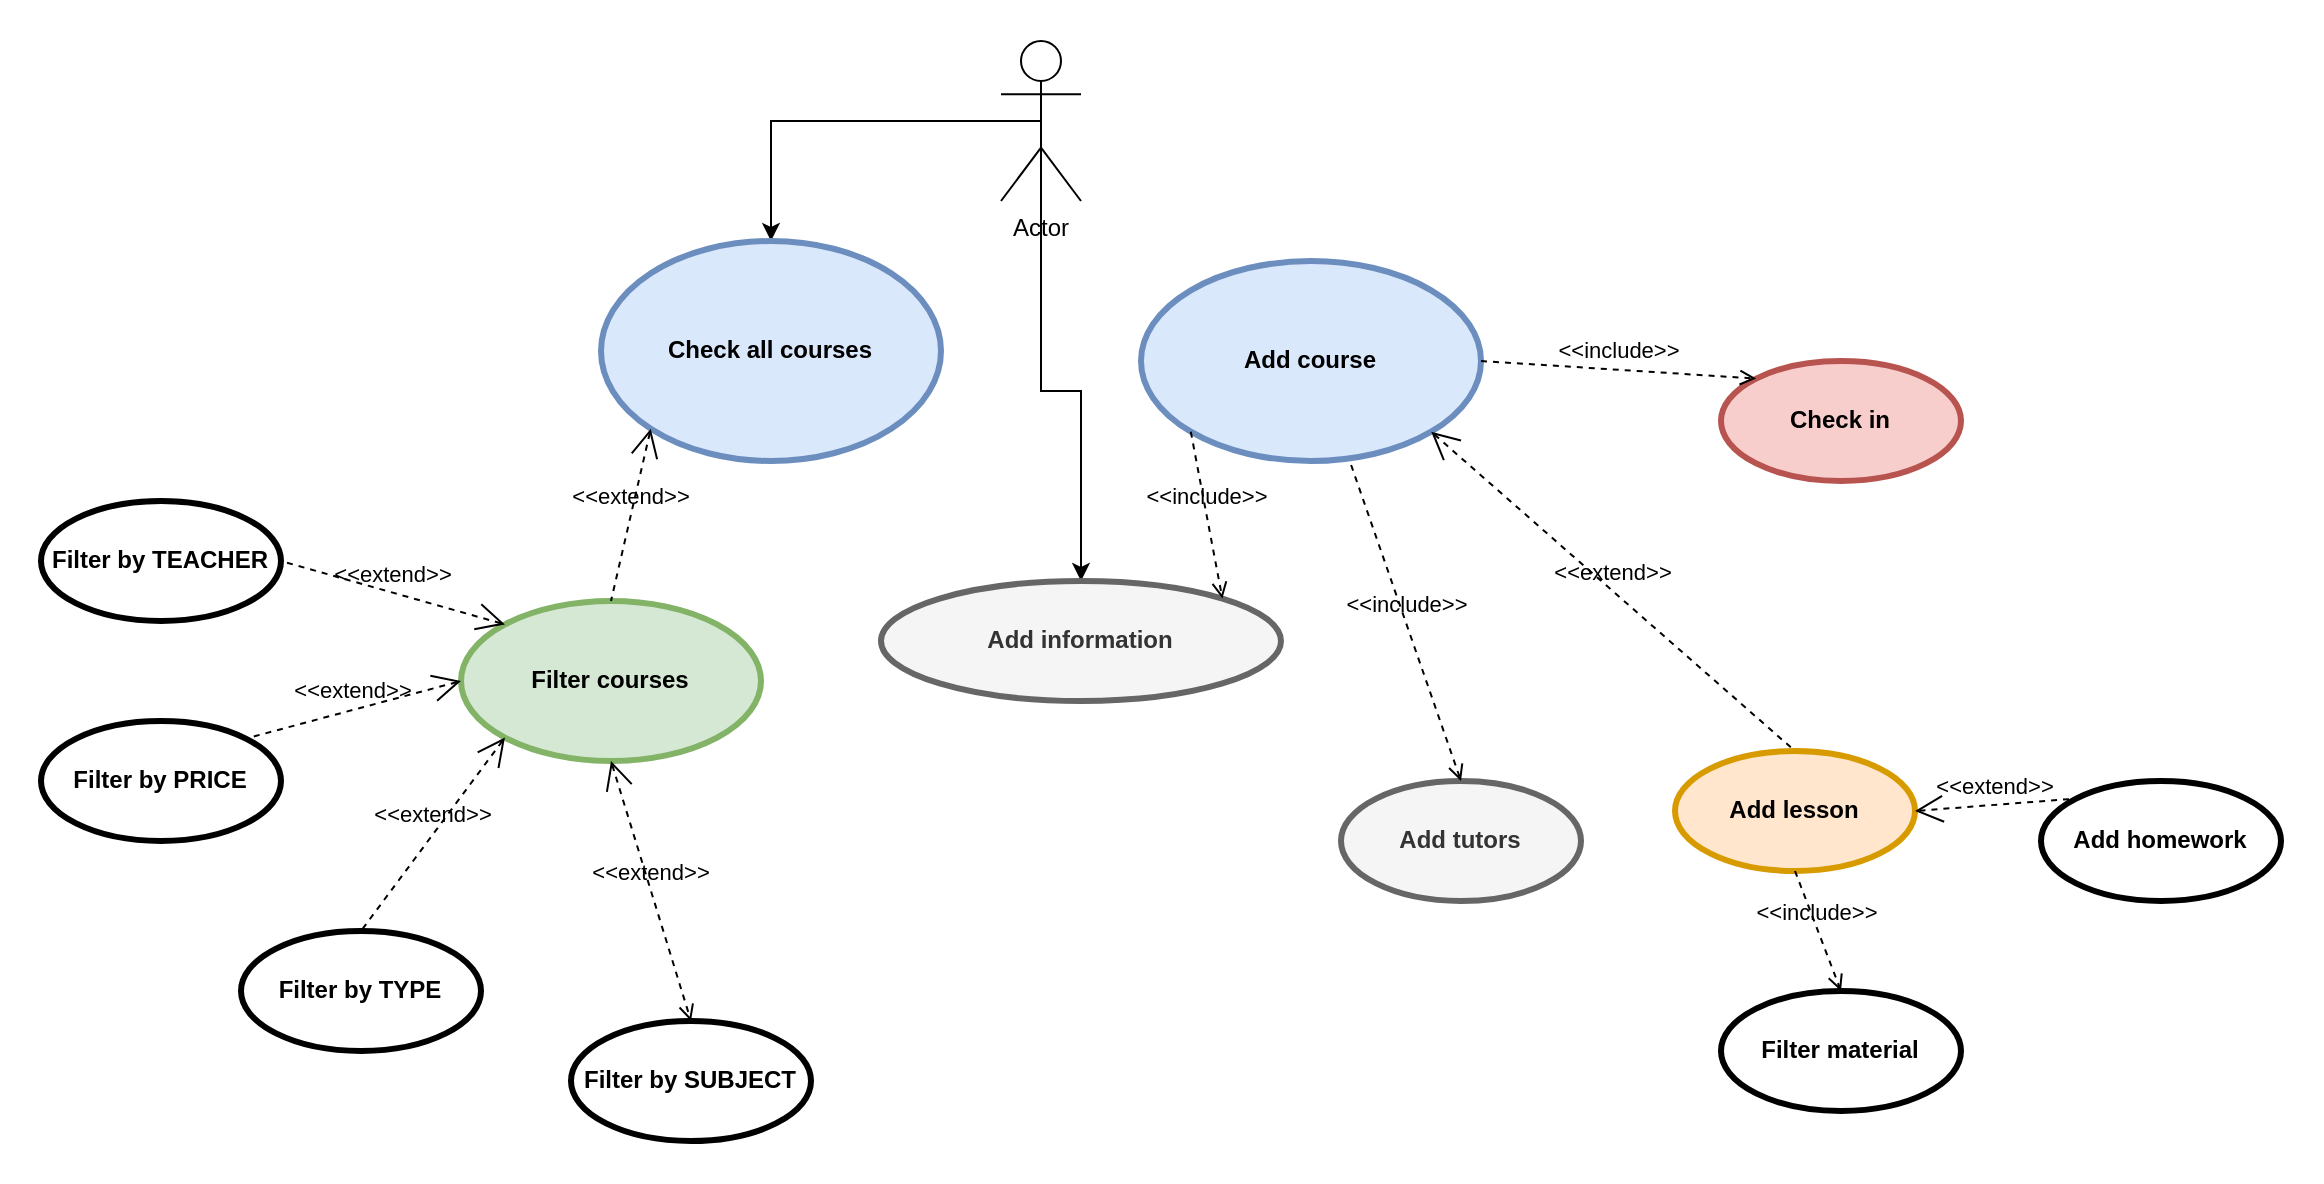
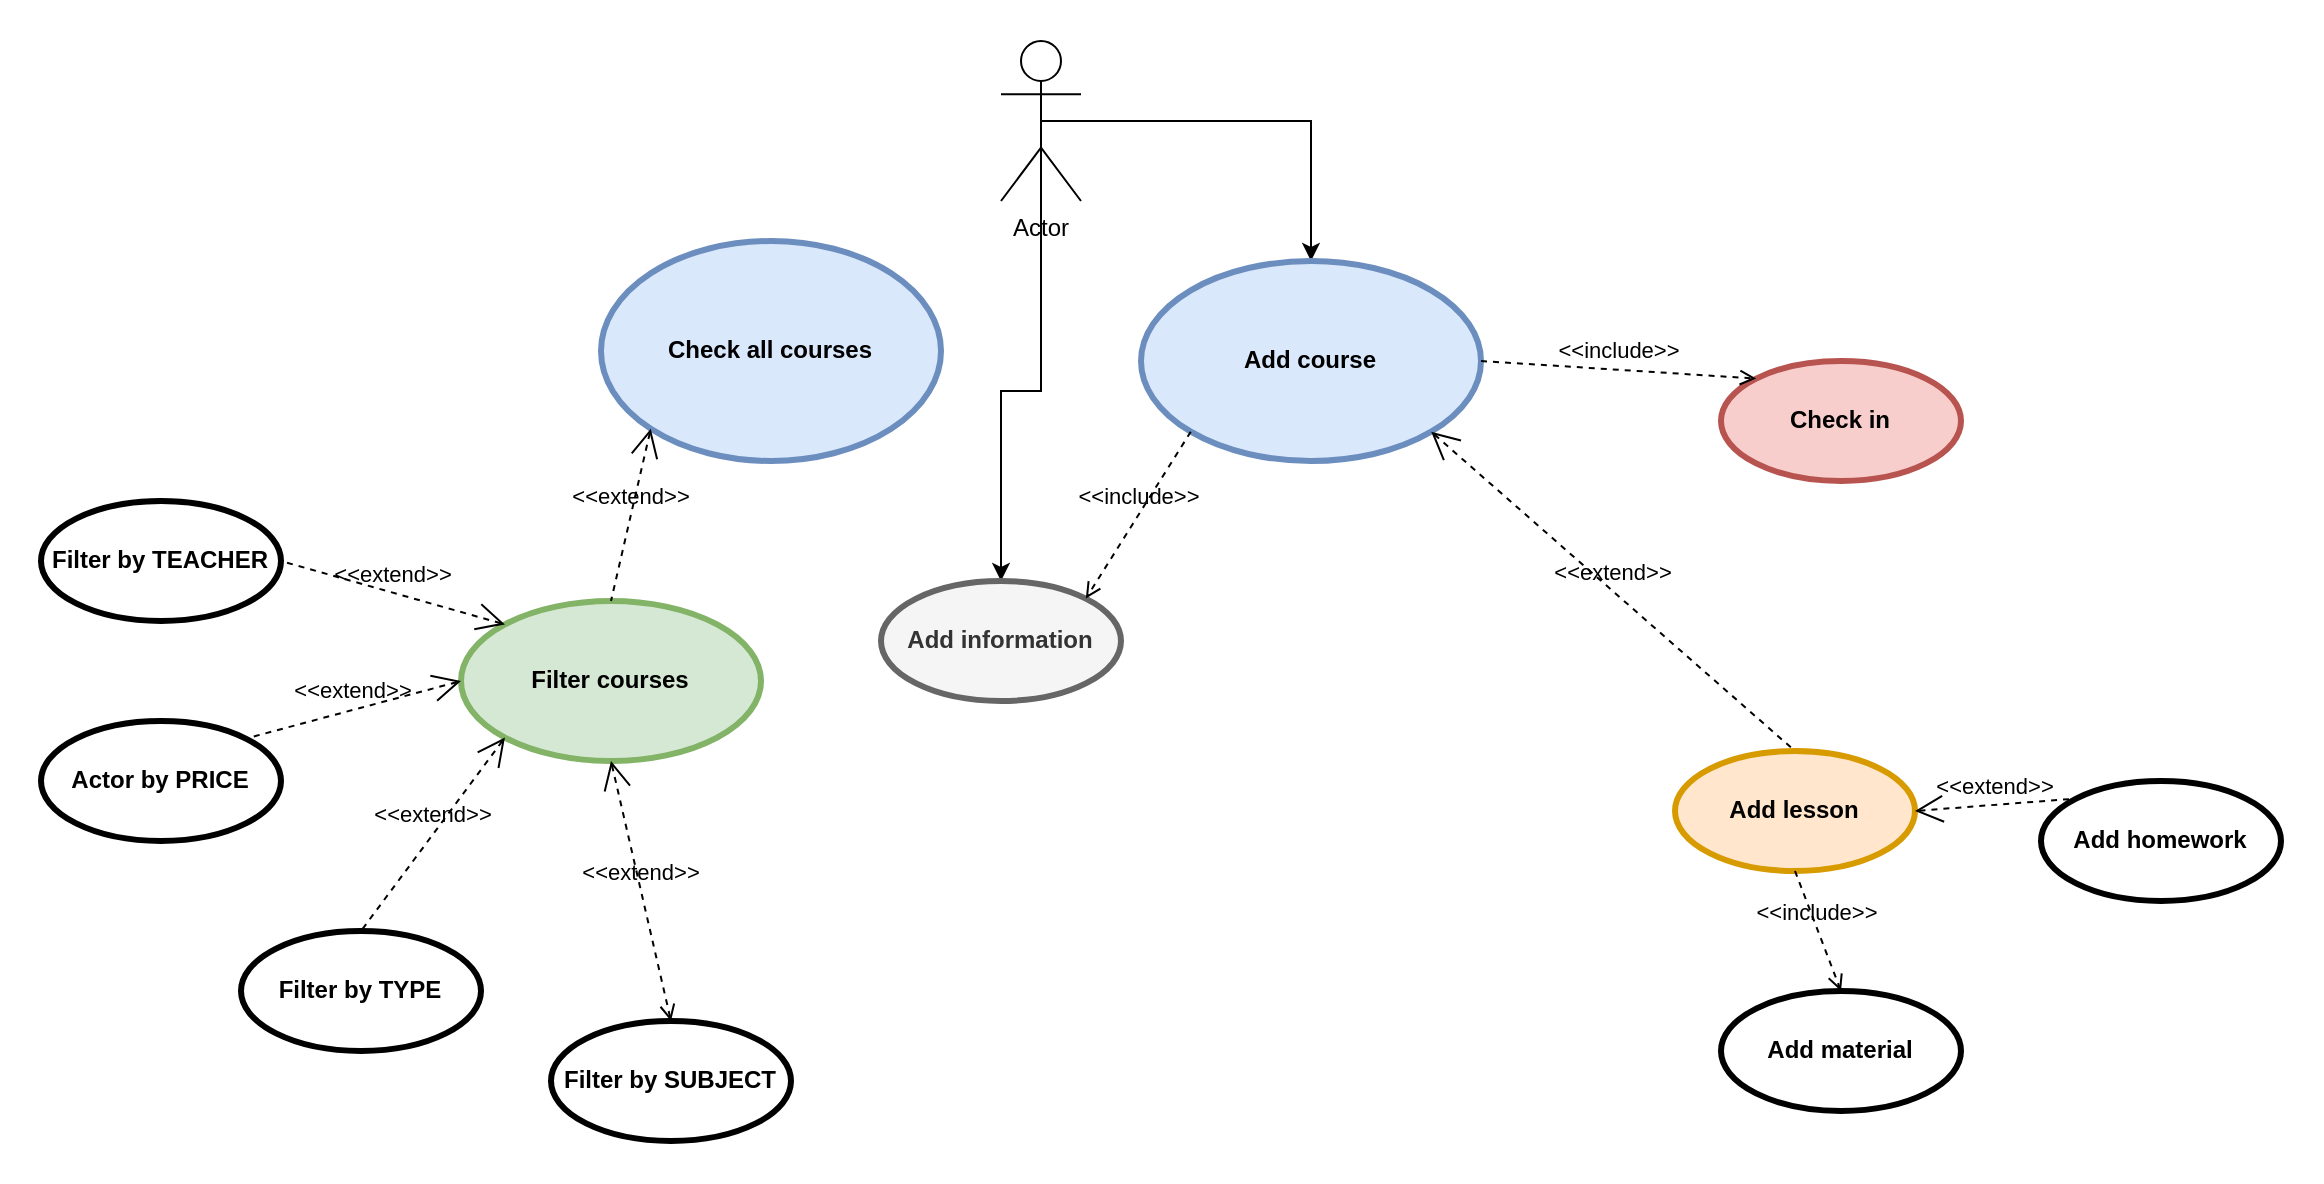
(851, 121) -> (1251, 121)
(1406, 622) -> none
(1081, 641) -> (1001, 641)
(161, 781) -> (161, 781)
(1461, 841) -> none
(1841, 1051) -> (1841, 1051)
(691, 1081) -> (671, 1081)
